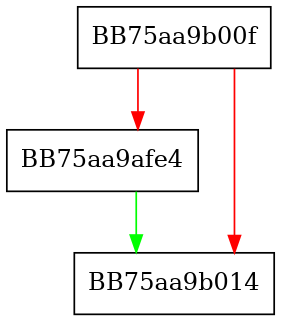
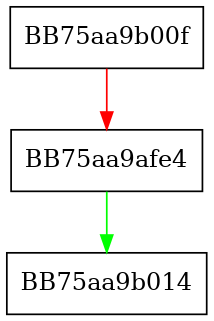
(234, 152) -> none
